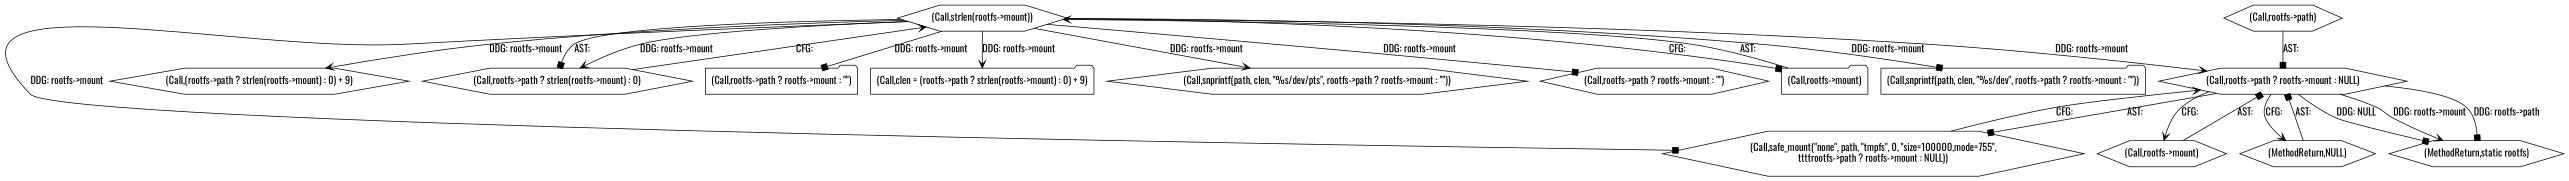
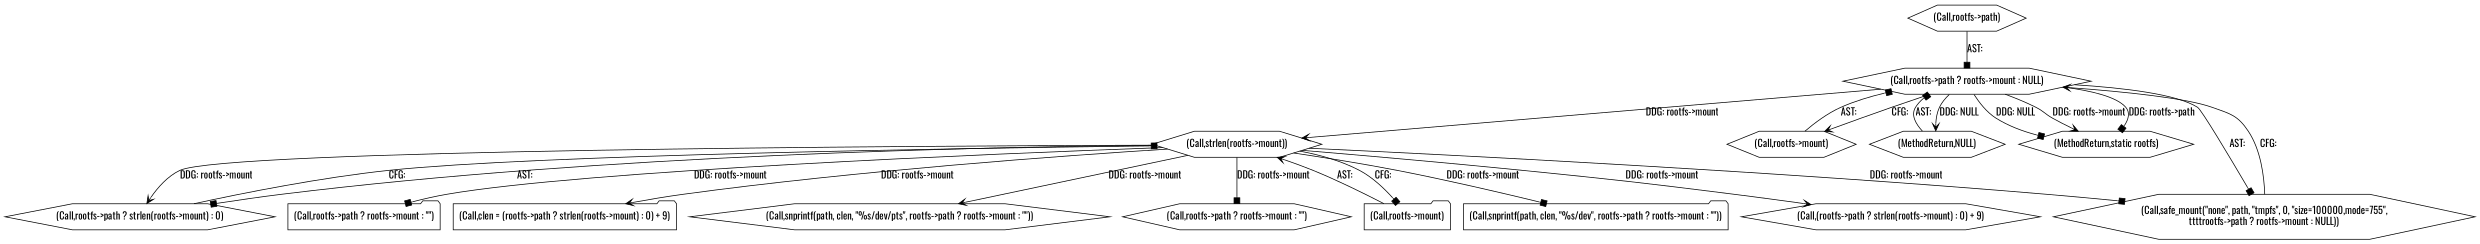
(1633, 30) -> (1595, 113)
(776, 49) -> (670, 156)
(2275, 113) -> (1959, 113)
